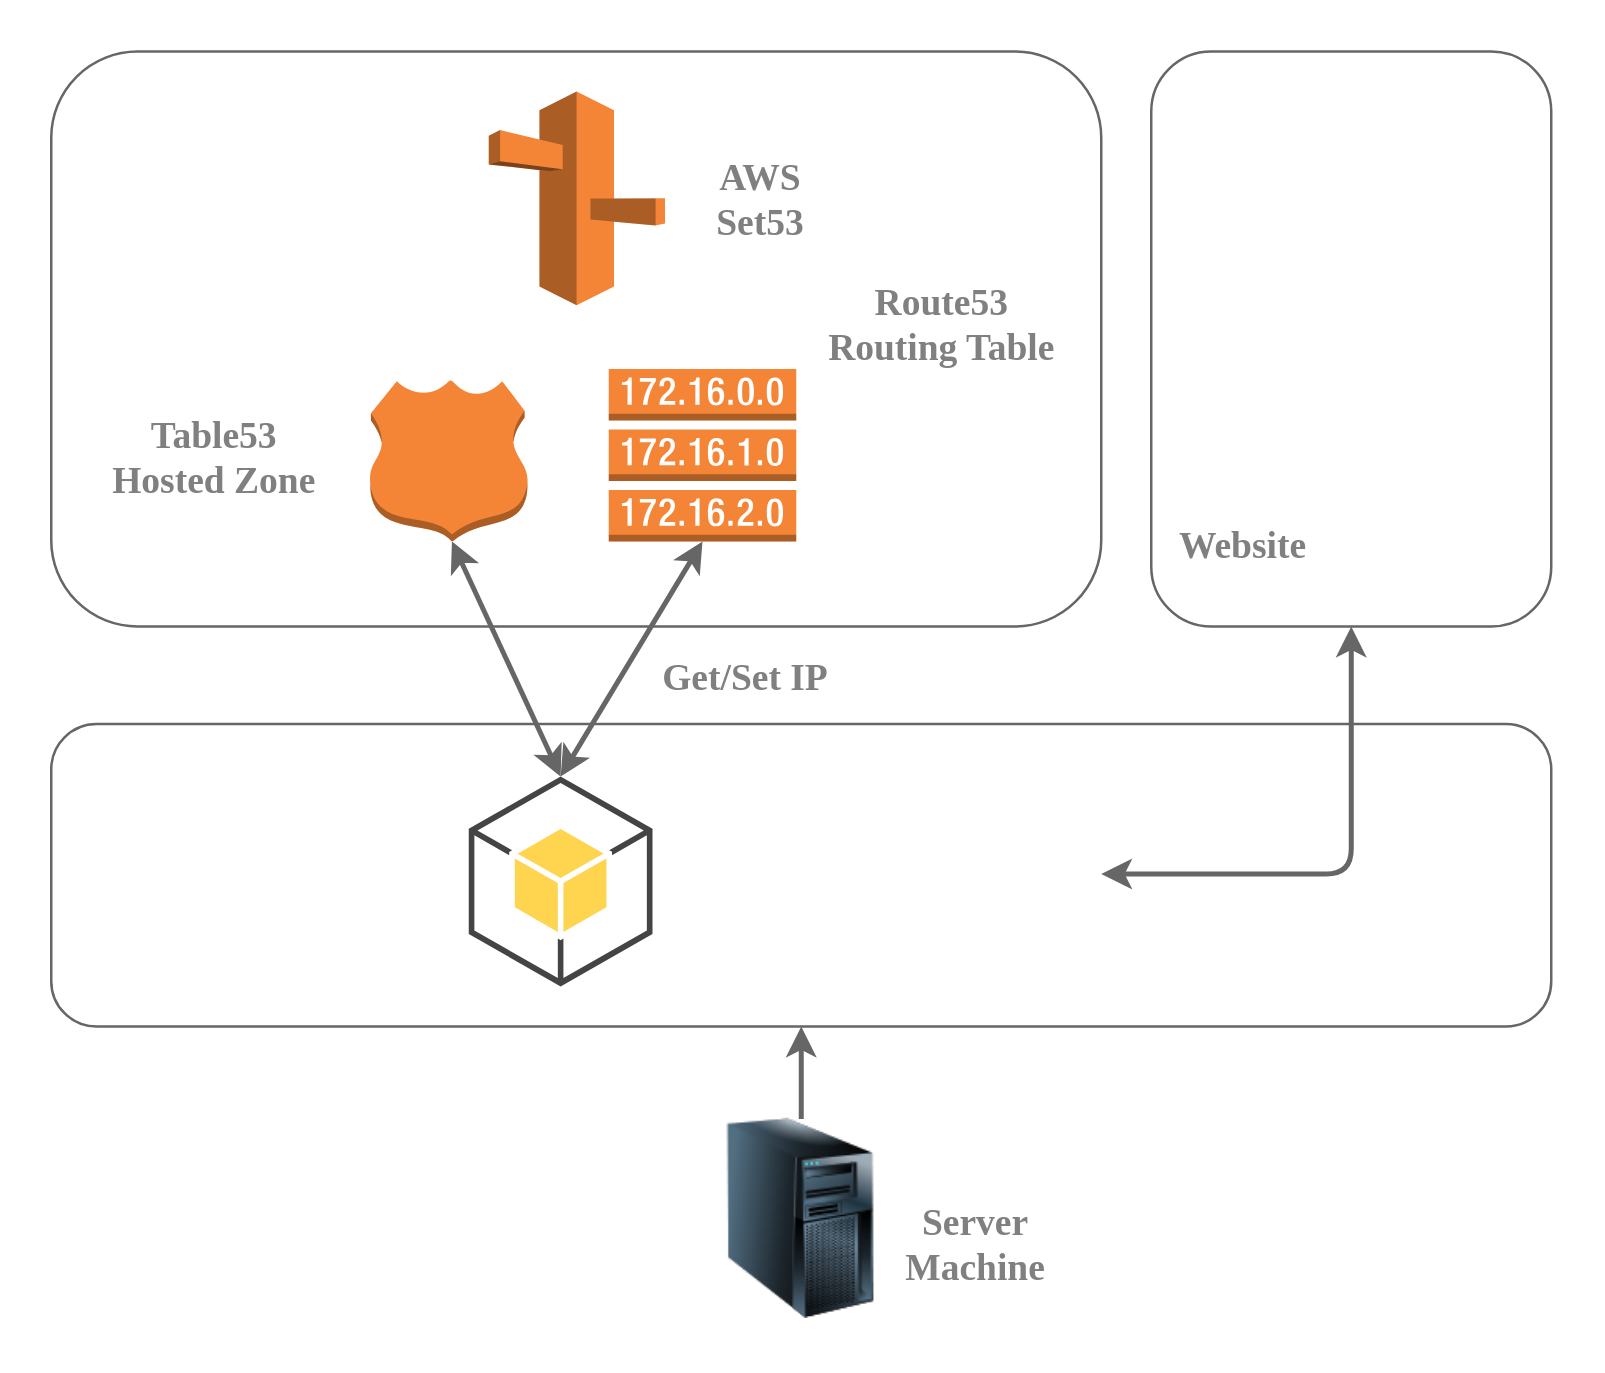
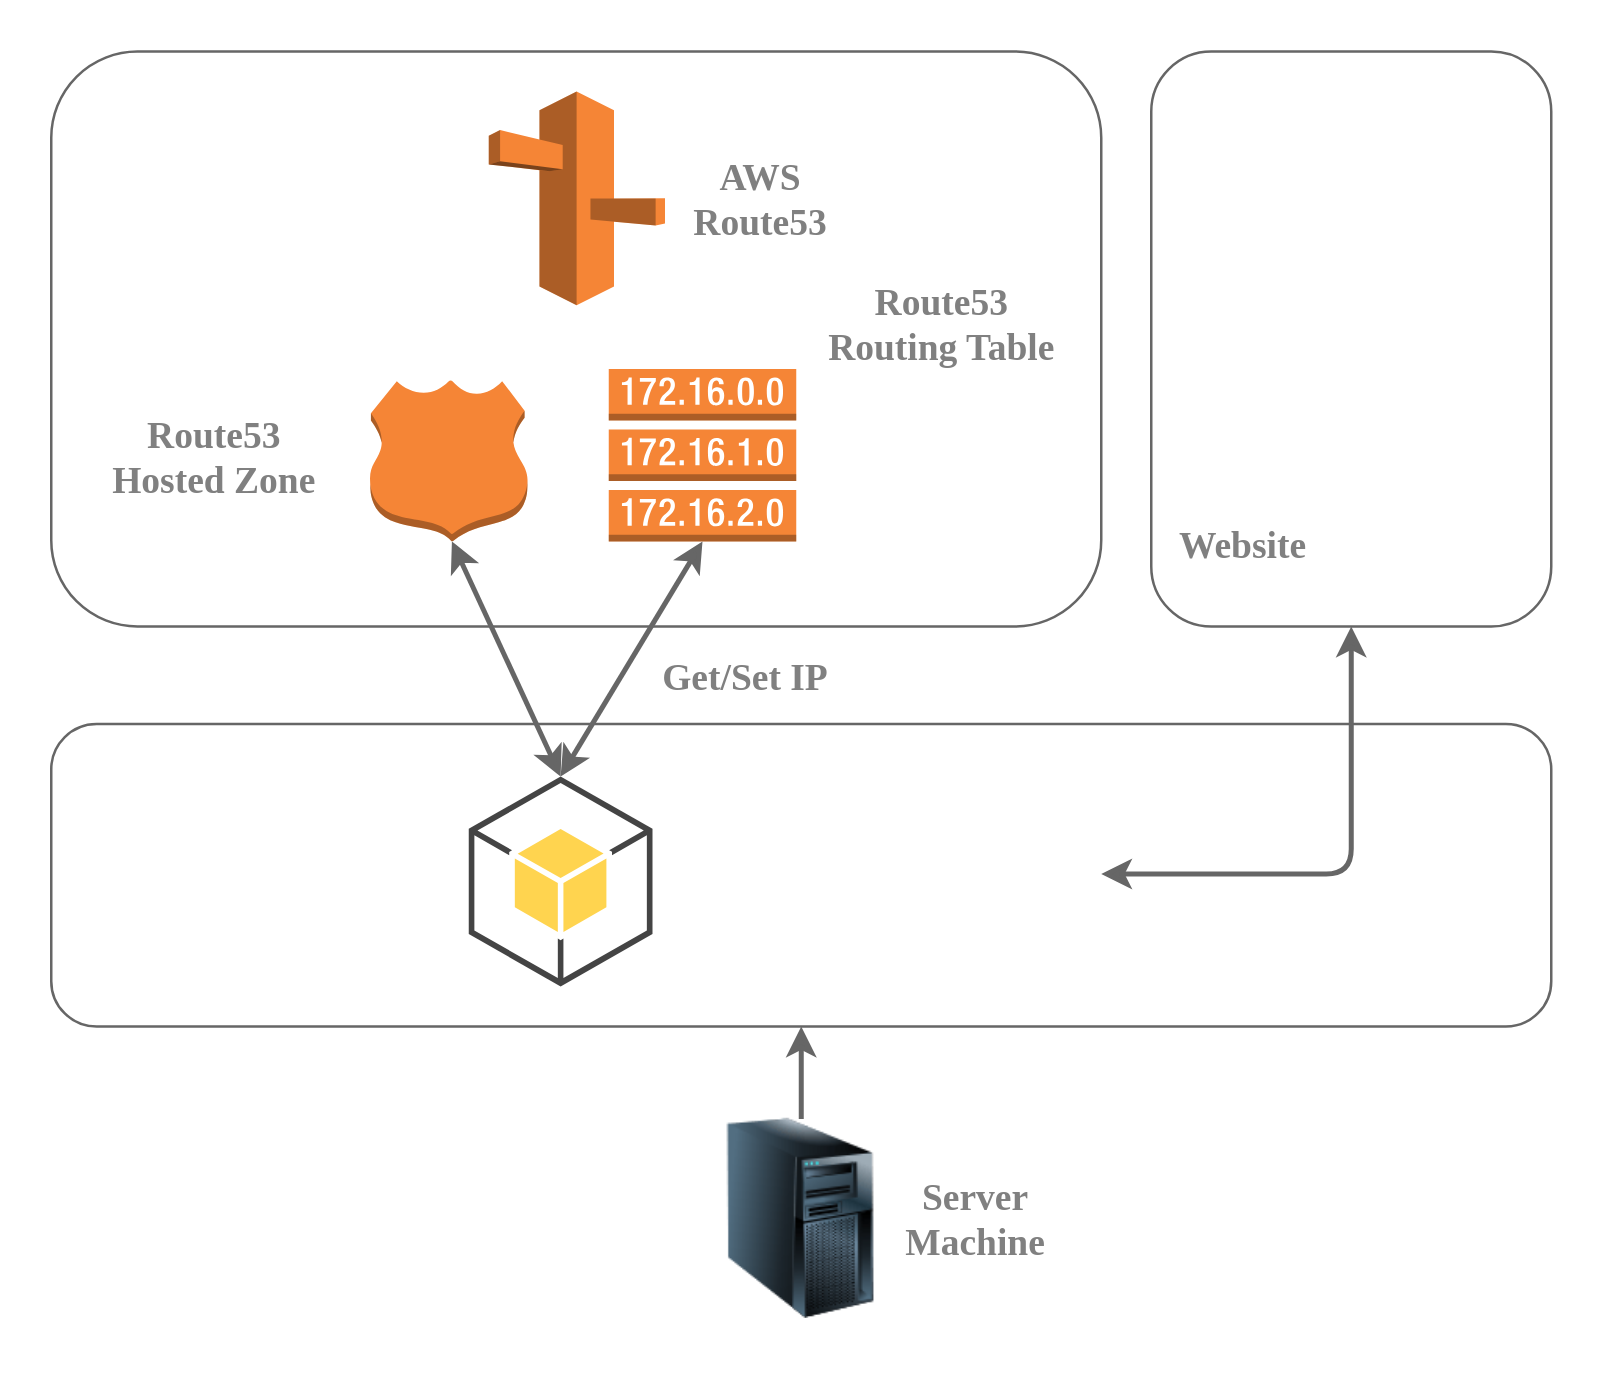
(761, 199) -> (761, 199)
(215, 456) -> (215, 456)
(976, 1244) -> (976, 1219)
